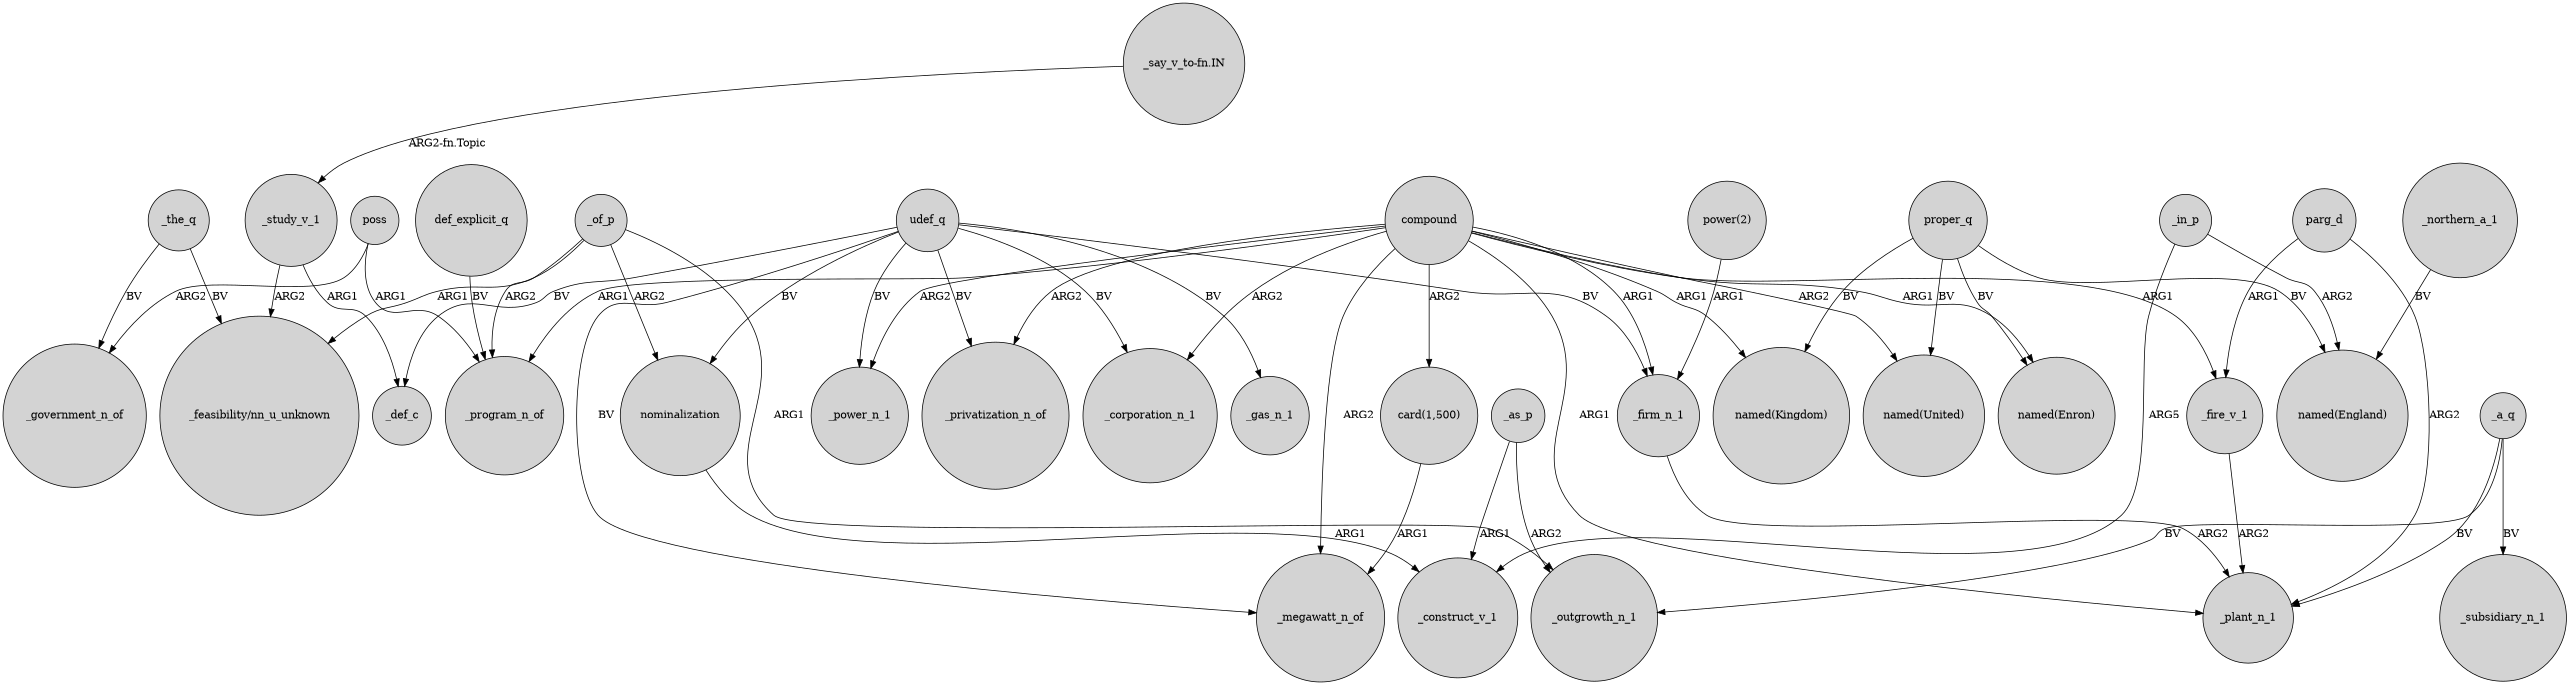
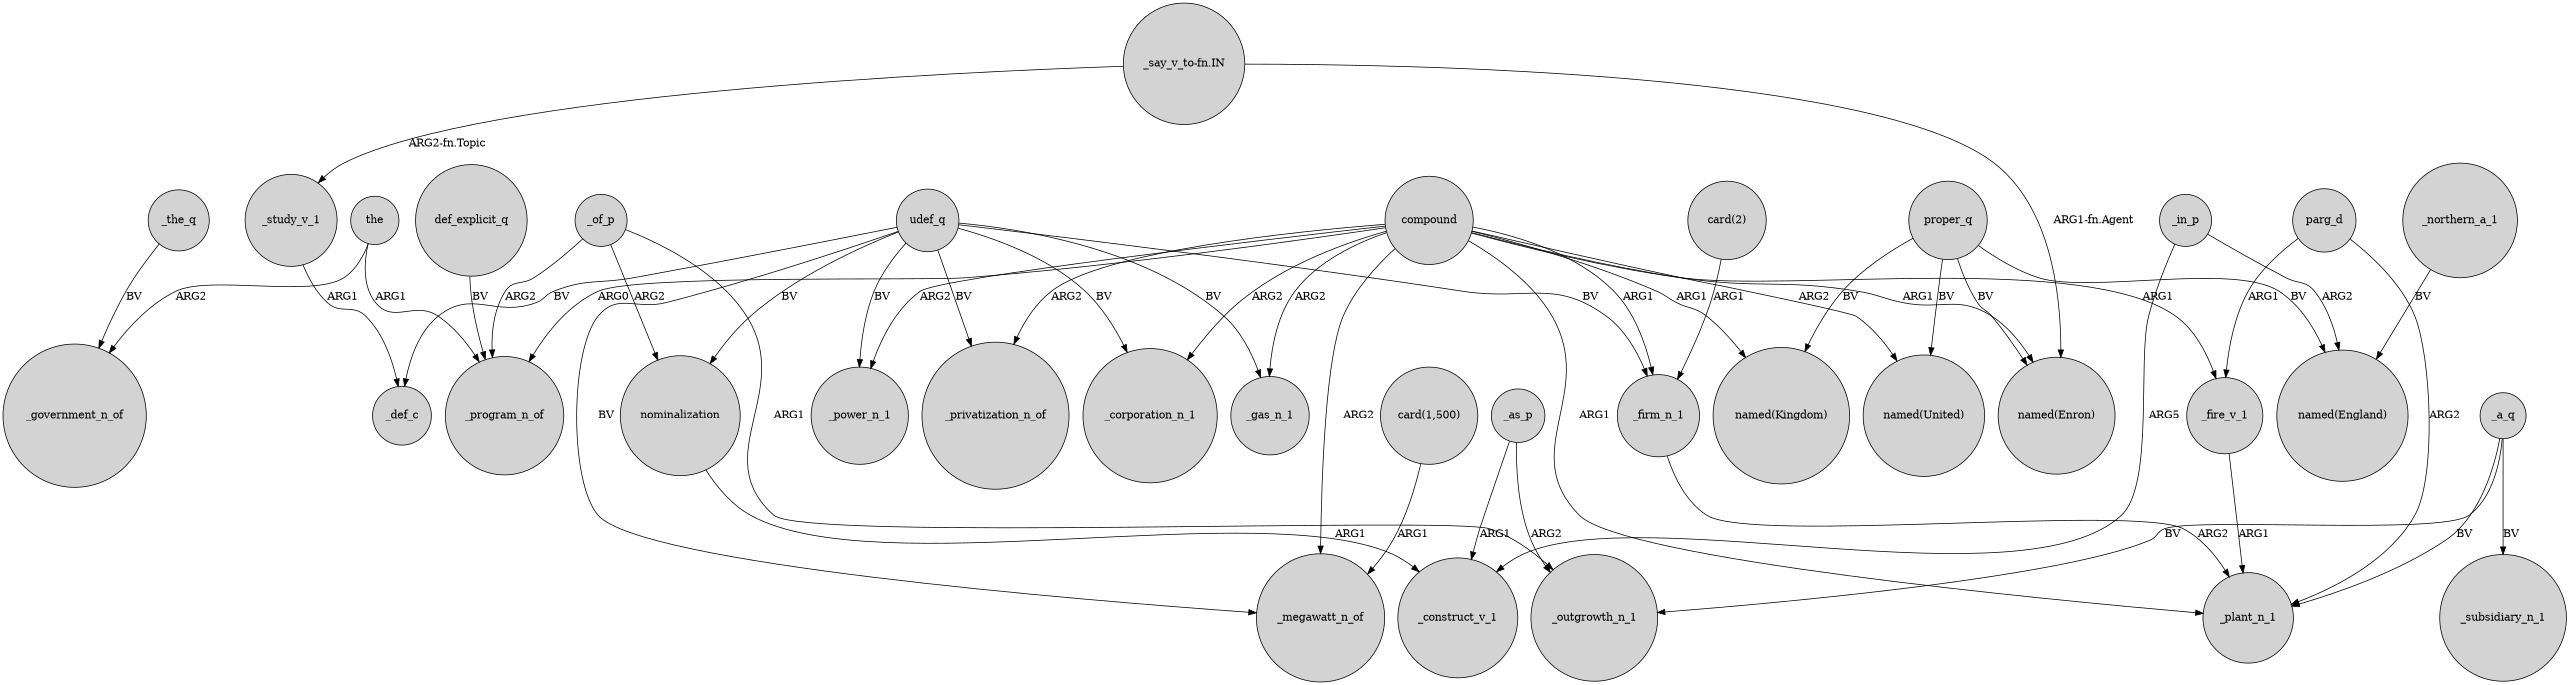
none -> (1727, 90)
(375, 220) -> (375, 220)
(1727, 220) -> (1727, 220)
(614, 297) -> (614, 297)
(1429, 312) -> (1304, 281)
(259, 416) -> none
(2254, 534) -> (2254, 534)
